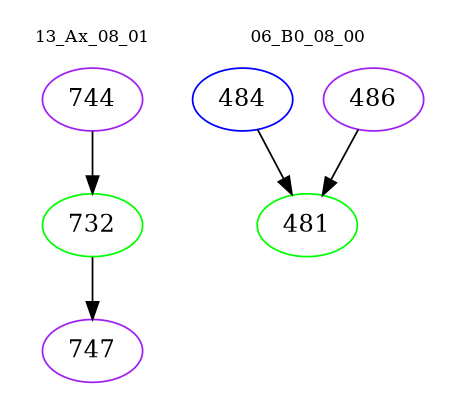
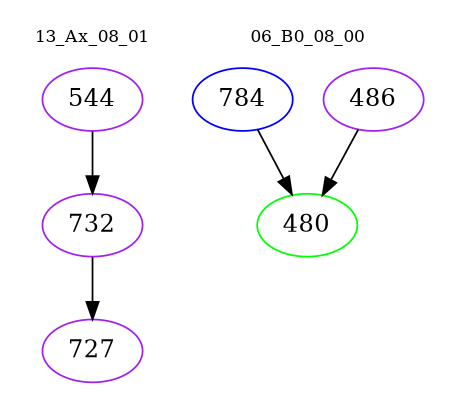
(93, 100) -> (93, 100)
(243, 100) -> (243, 100)
(93, 225) -> (93, 225)
(307, 225) -> (307, 225)
(93, 351) -> (93, 351)
